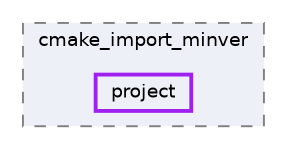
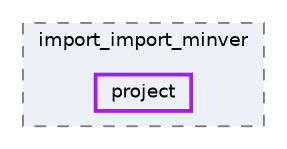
(143, 41) -> (143, 41)
